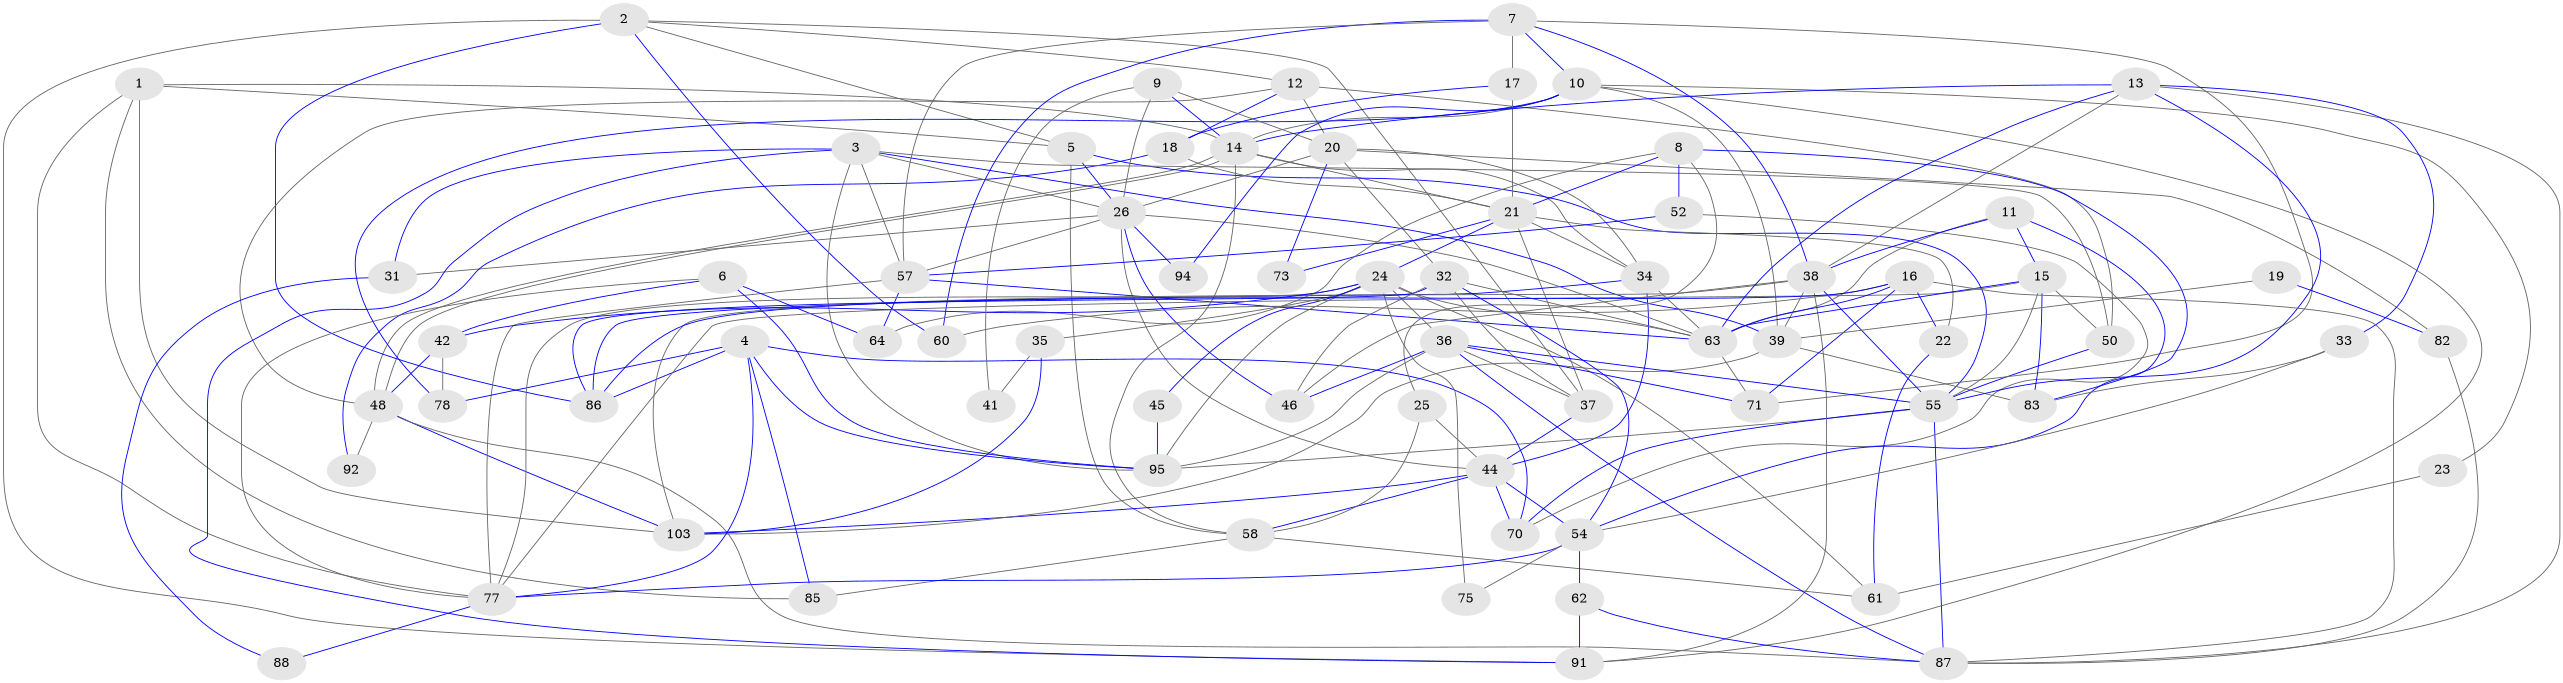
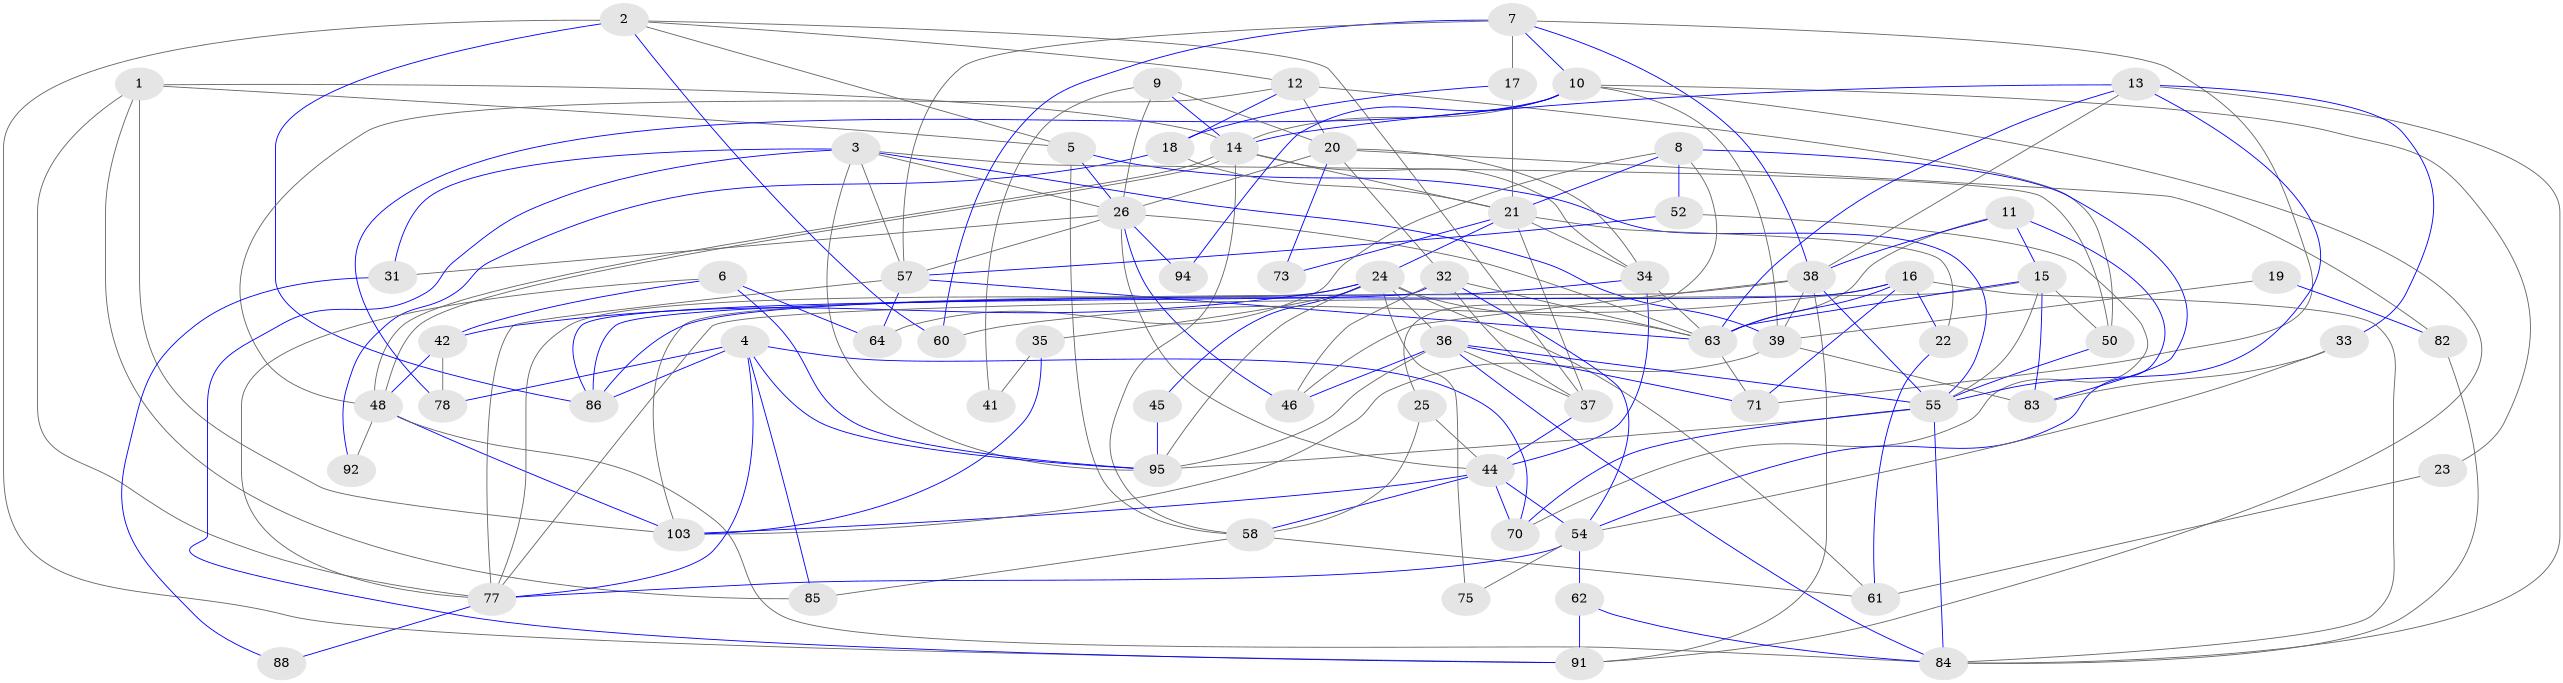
(1944, 664) -> (1944, 664)
